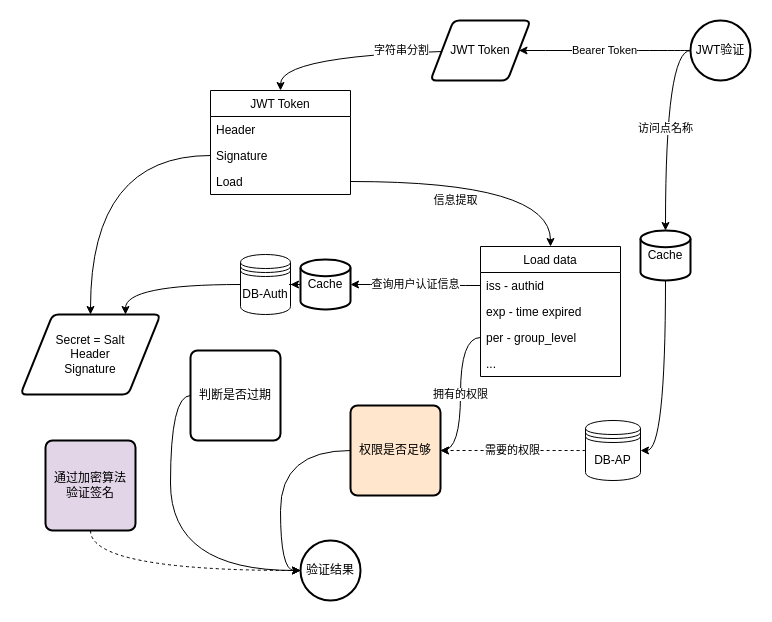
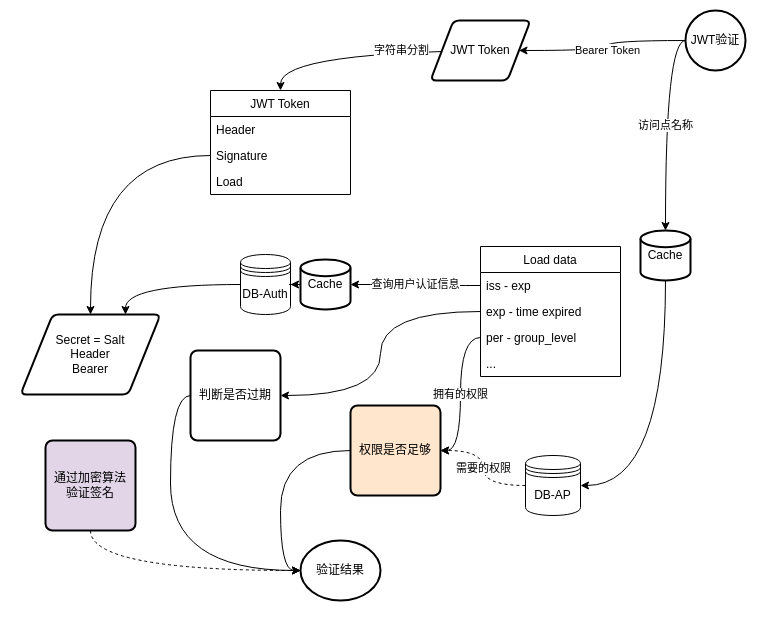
(721, 51) -> (716, 41)
(460, 188) -> none
(520, 286) -> (512, 286)
none -> (381, 349)
(91, 355) -> (91, 355)
(456, 437) -> (457, 437)
(613, 451) -> (553, 486)
(331, 571) -> (341, 571)
